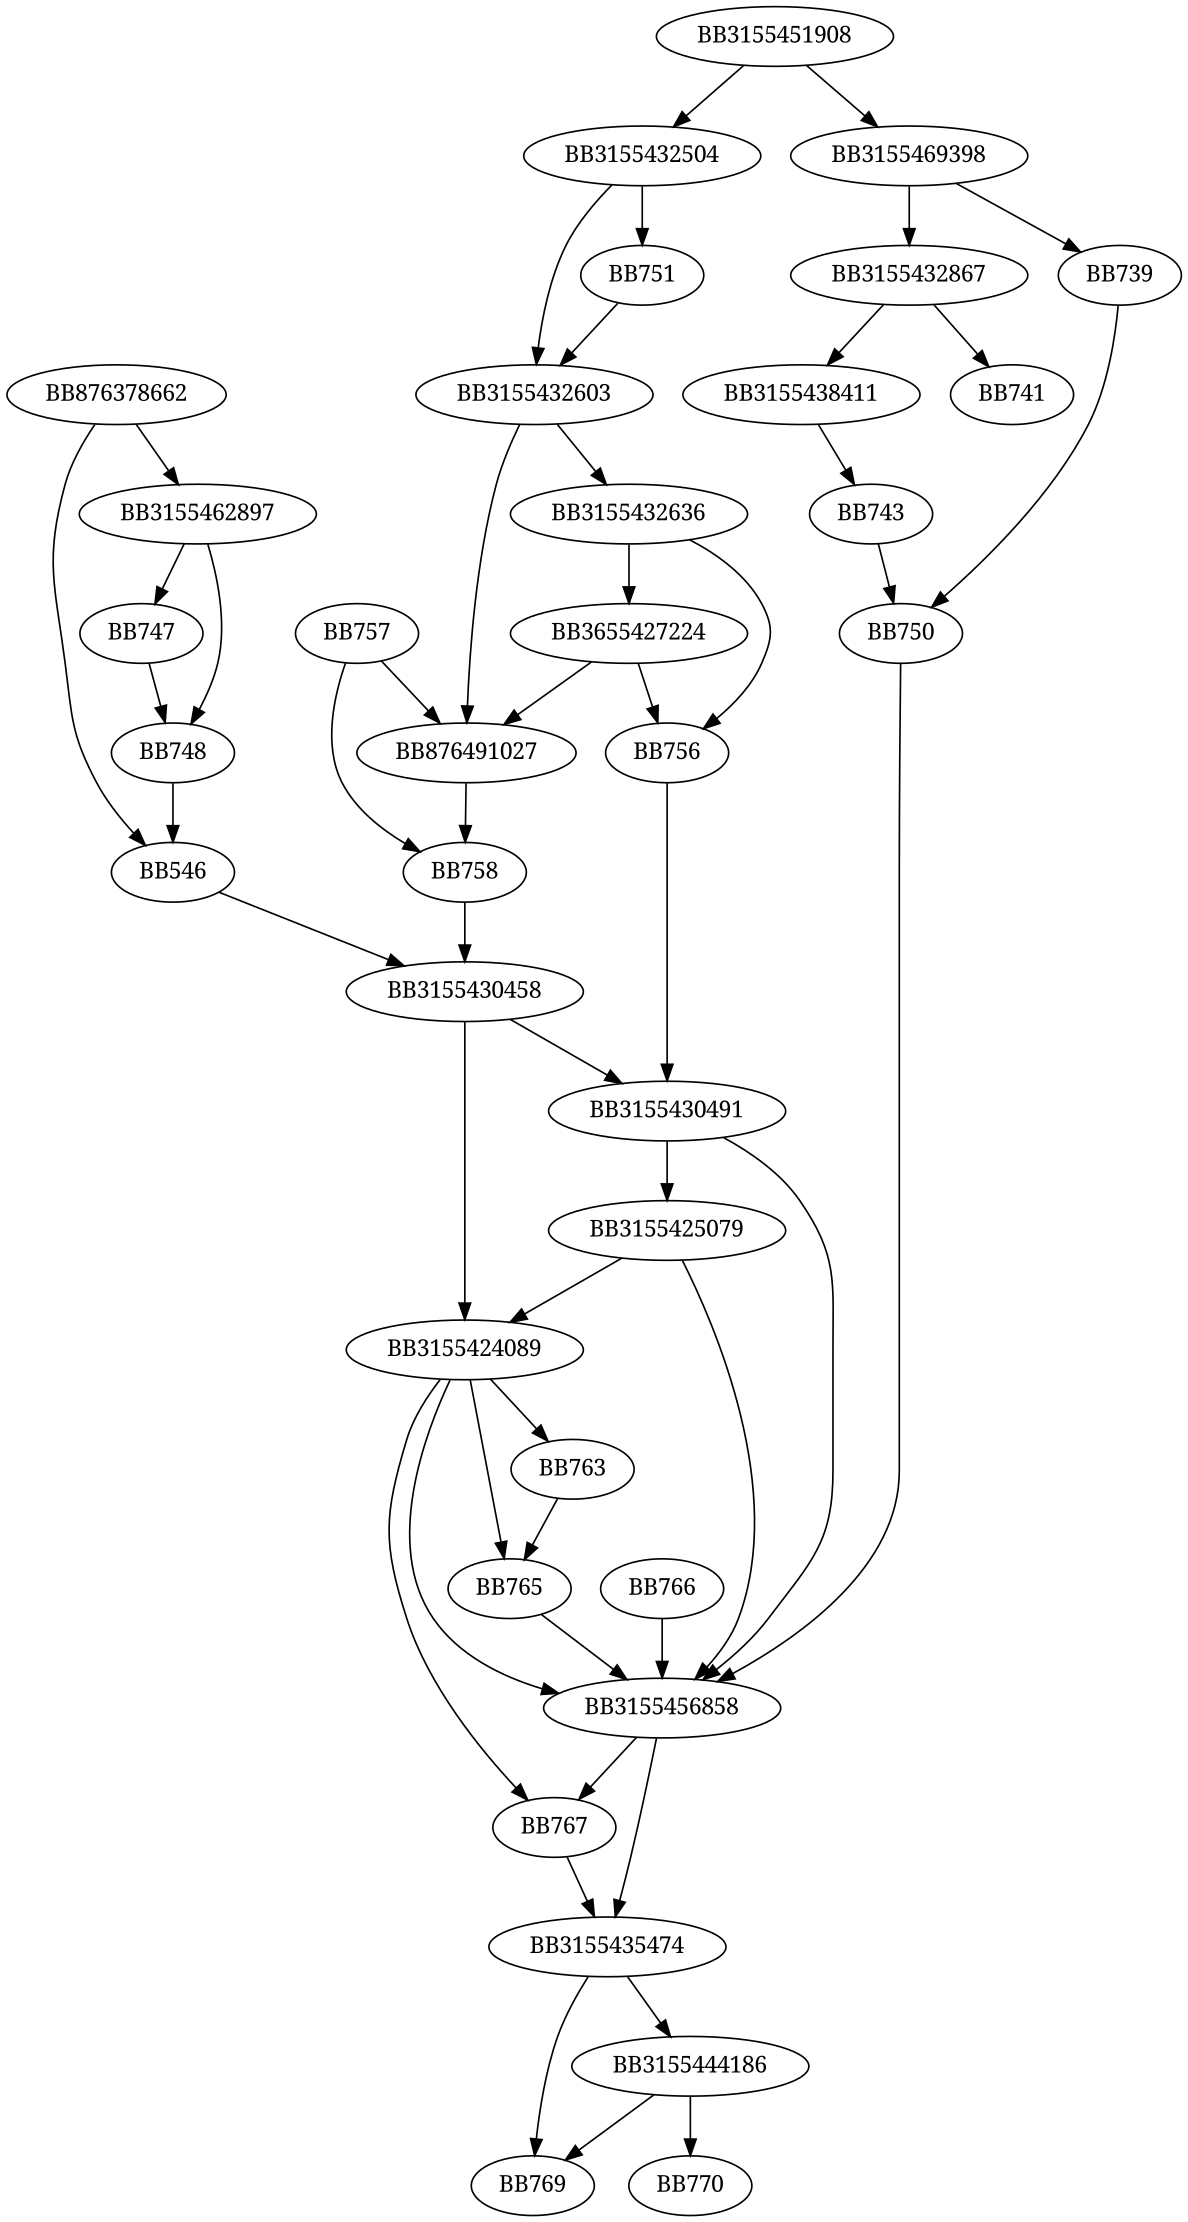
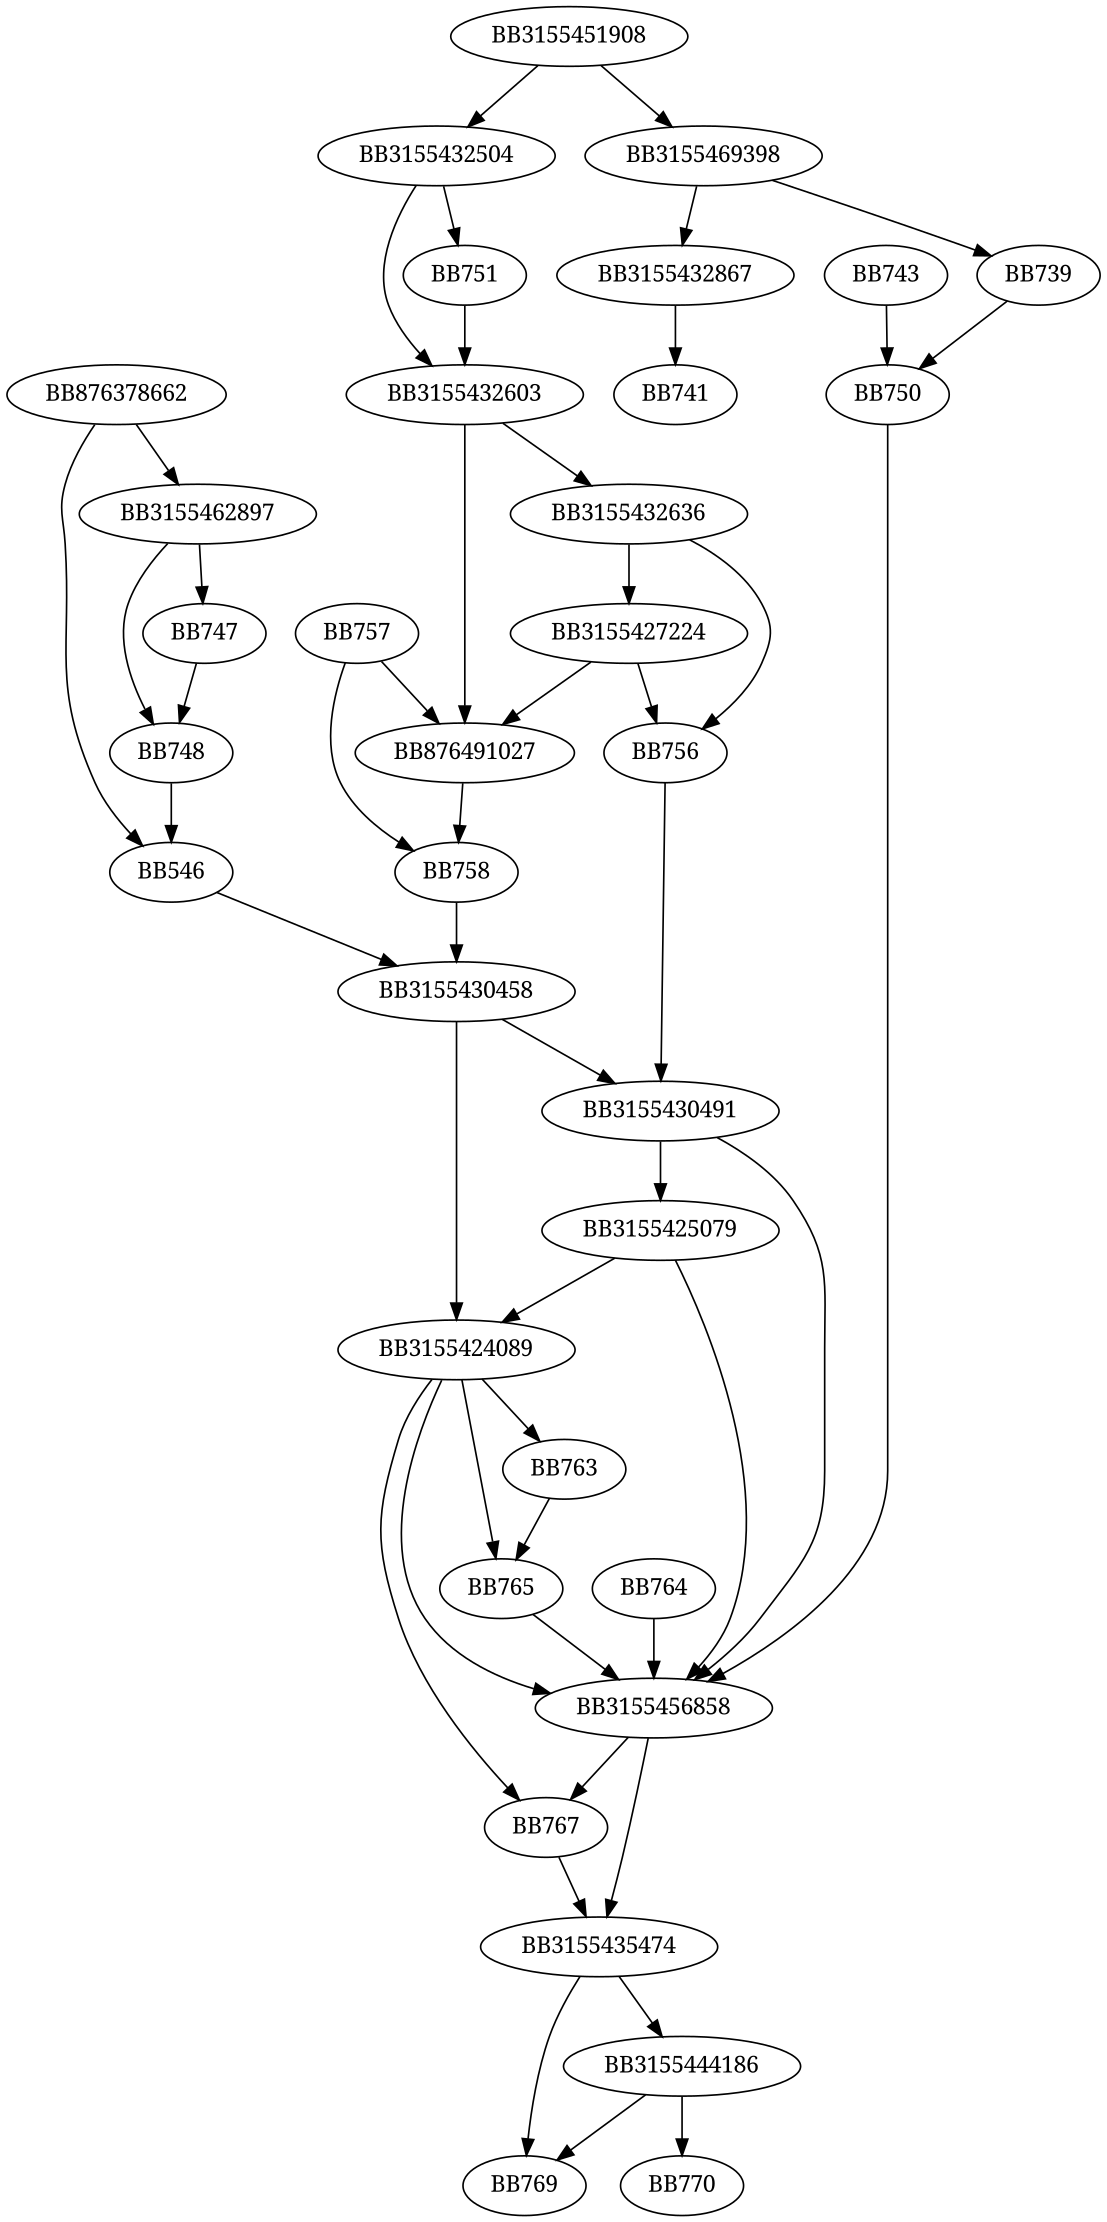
(801, 395) -> none
(629, 633) -> (629, 633)
(662, 1589) -> (654, 1589)
